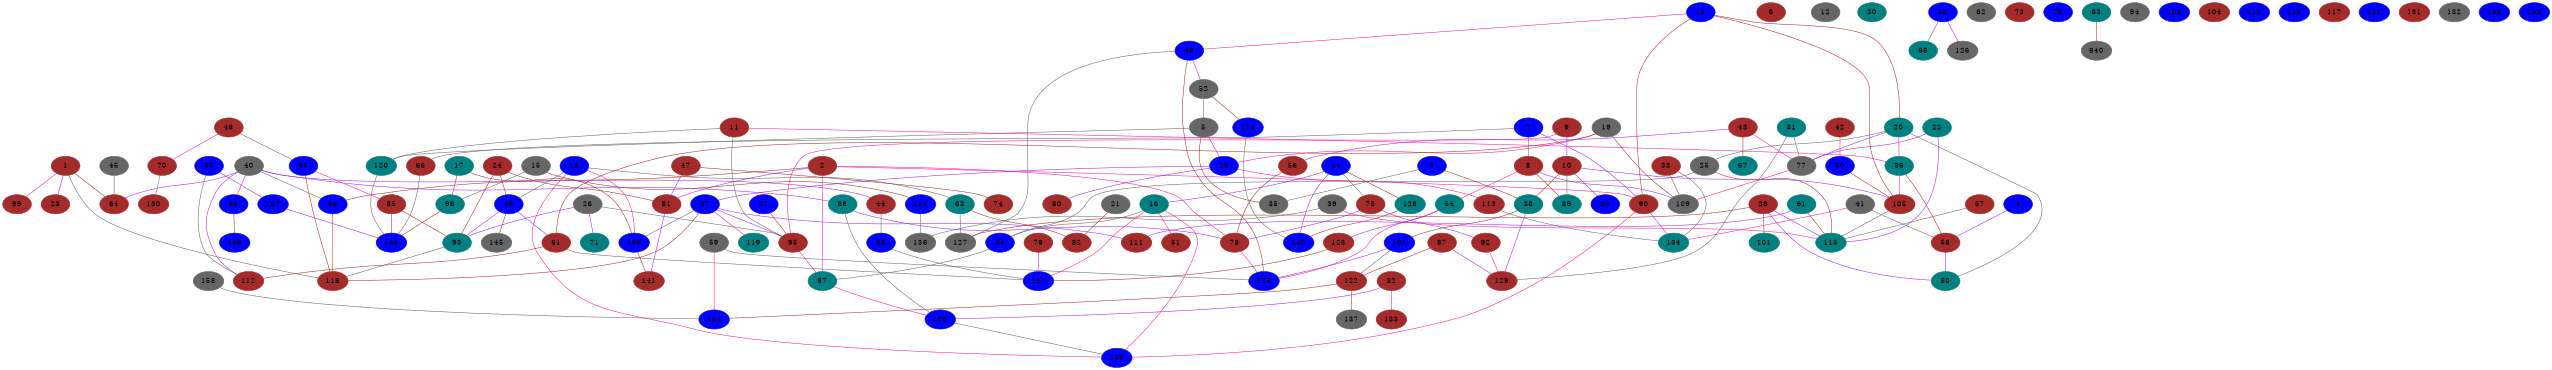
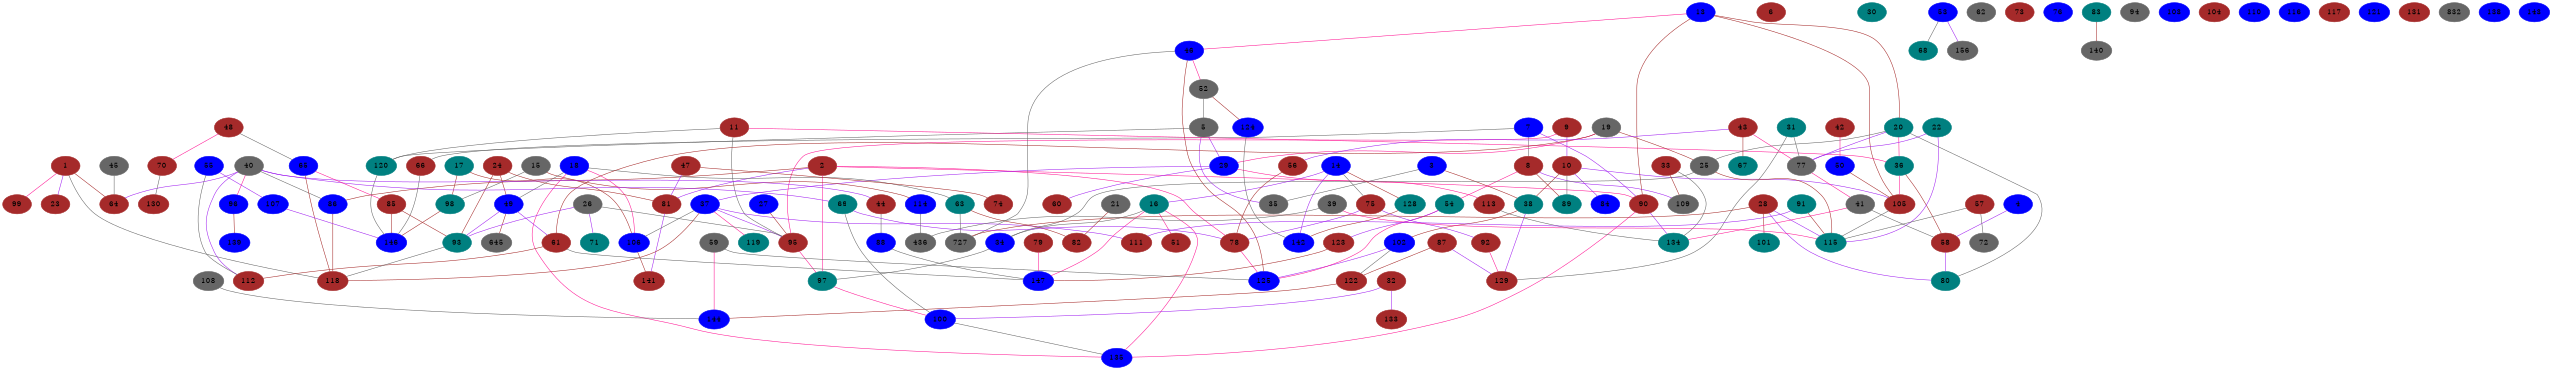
(1826, 12) -> none
(2454, 12) -> (2454, 12)
(1963, 51) -> (1963, 51)
(2097, 51) -> (2097, 51)
(1635, 163) -> (1657, 145)
(1743, 185) -> (1838, 189)
(1216, 187) -> (1216, 187)
(497, 243) -> (497, 243)
(921, 243) -> (921, 243)
(961, 243) -> (961, 243)
none -> (1984, 243)
(209, 281) -> (209, 281)
(1351, 319) -> none
